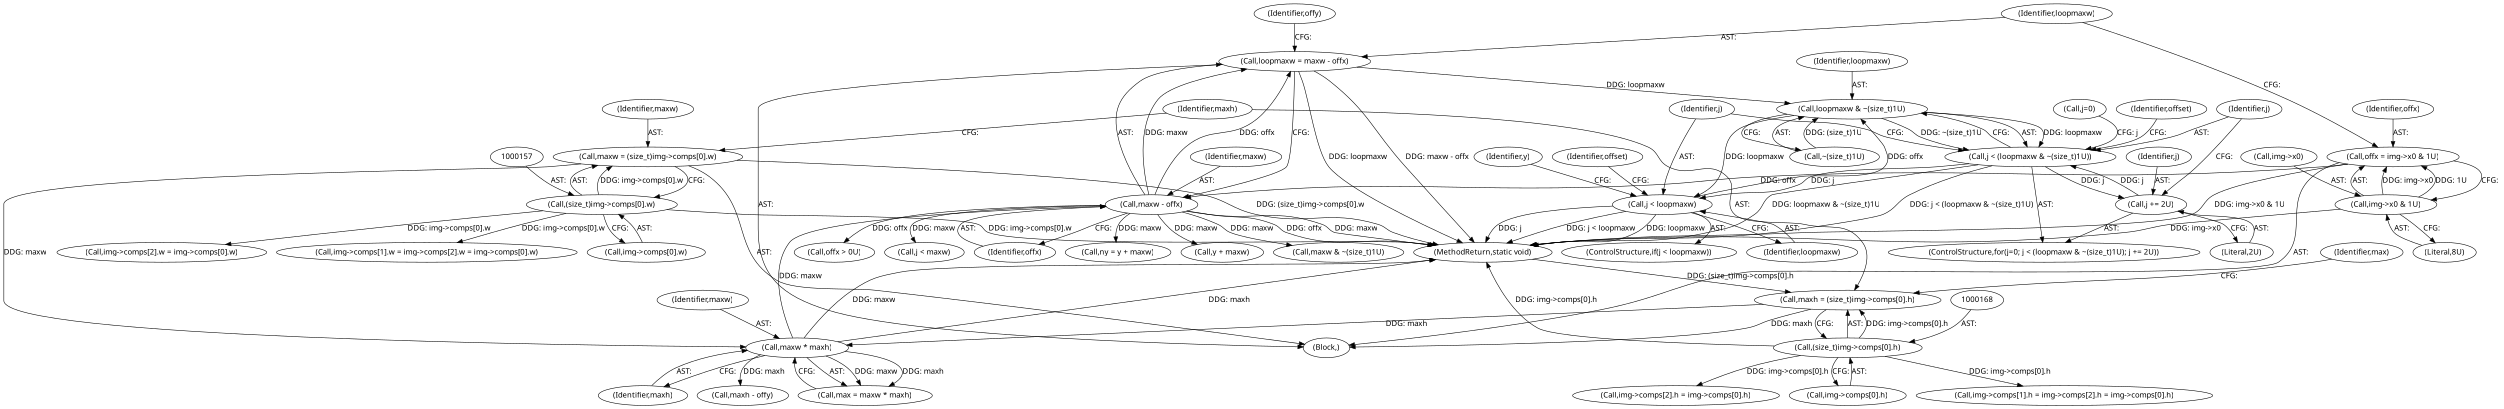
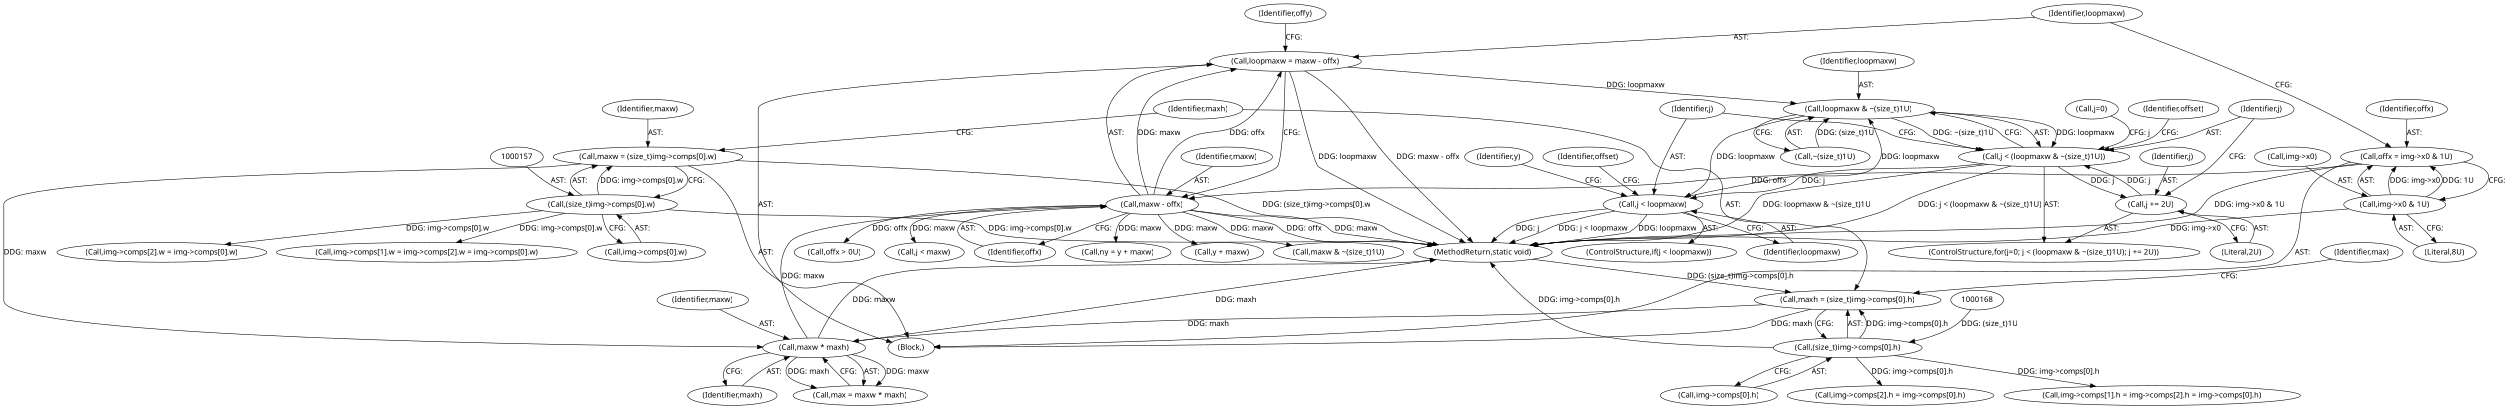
(1906, 157) -> (1911, 157)
(1970, 324) -> (1990, 324)
(743, 396) -> none
